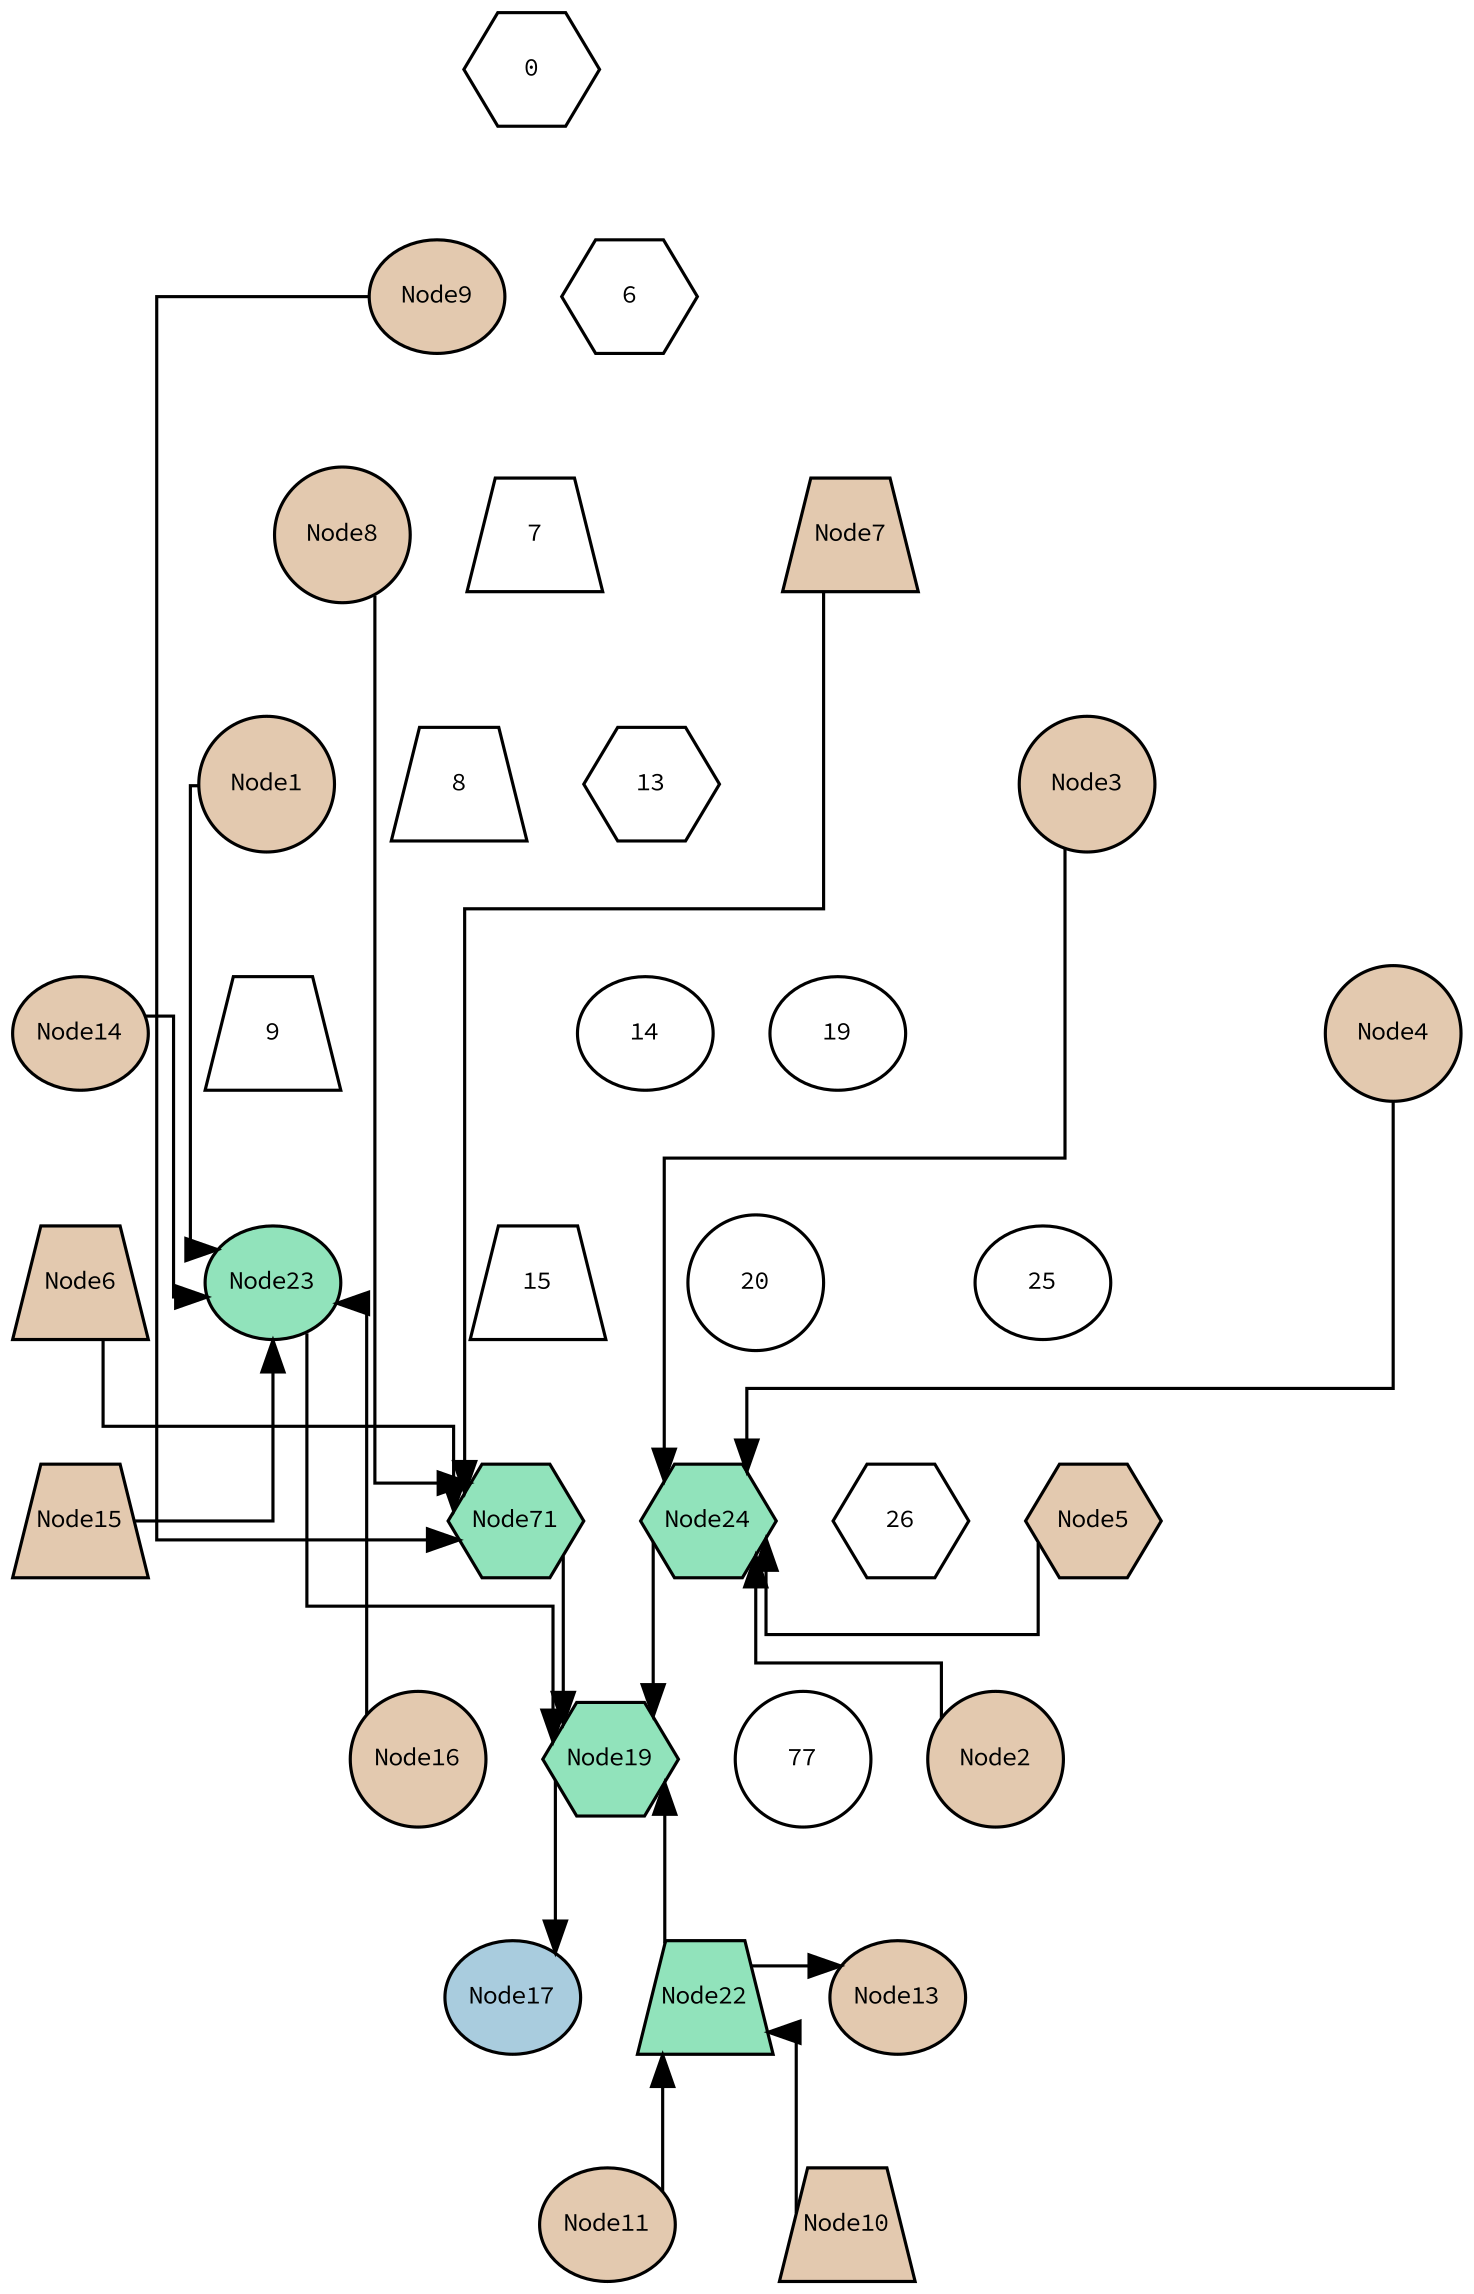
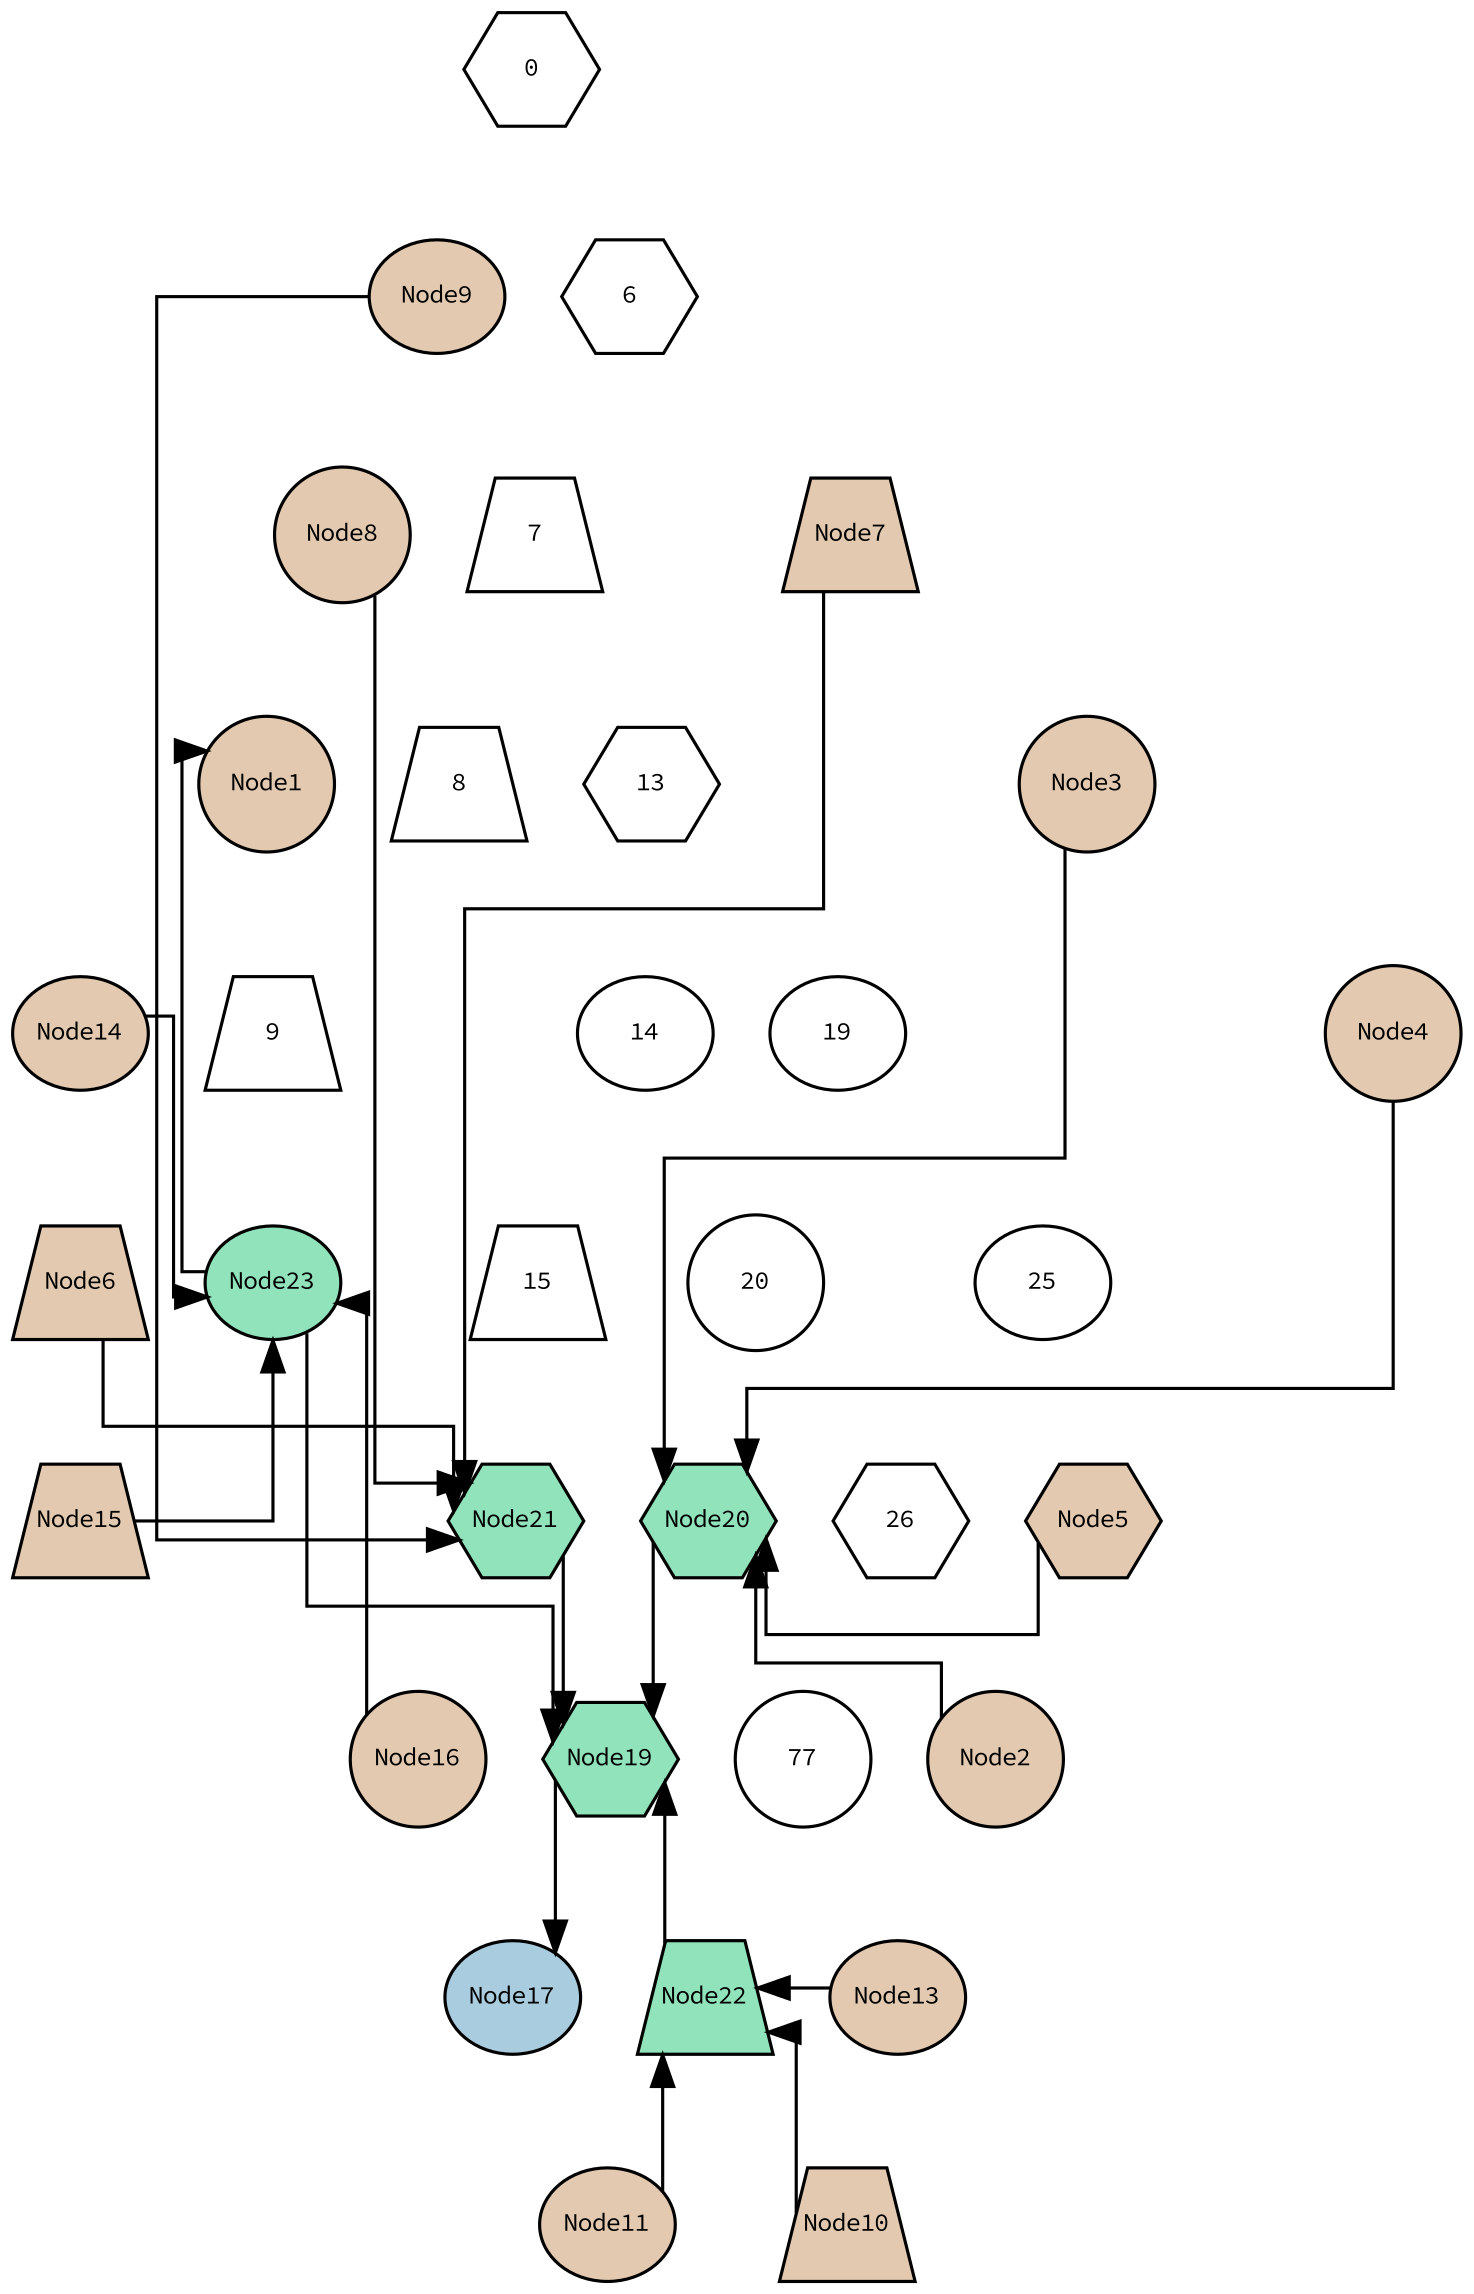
(190, 1003) -> (182, 995)
(516, 1521) -> (516, 1521)
(708, 1521) -> (708, 1521)
(780, 1966) -> (810, 1988)
